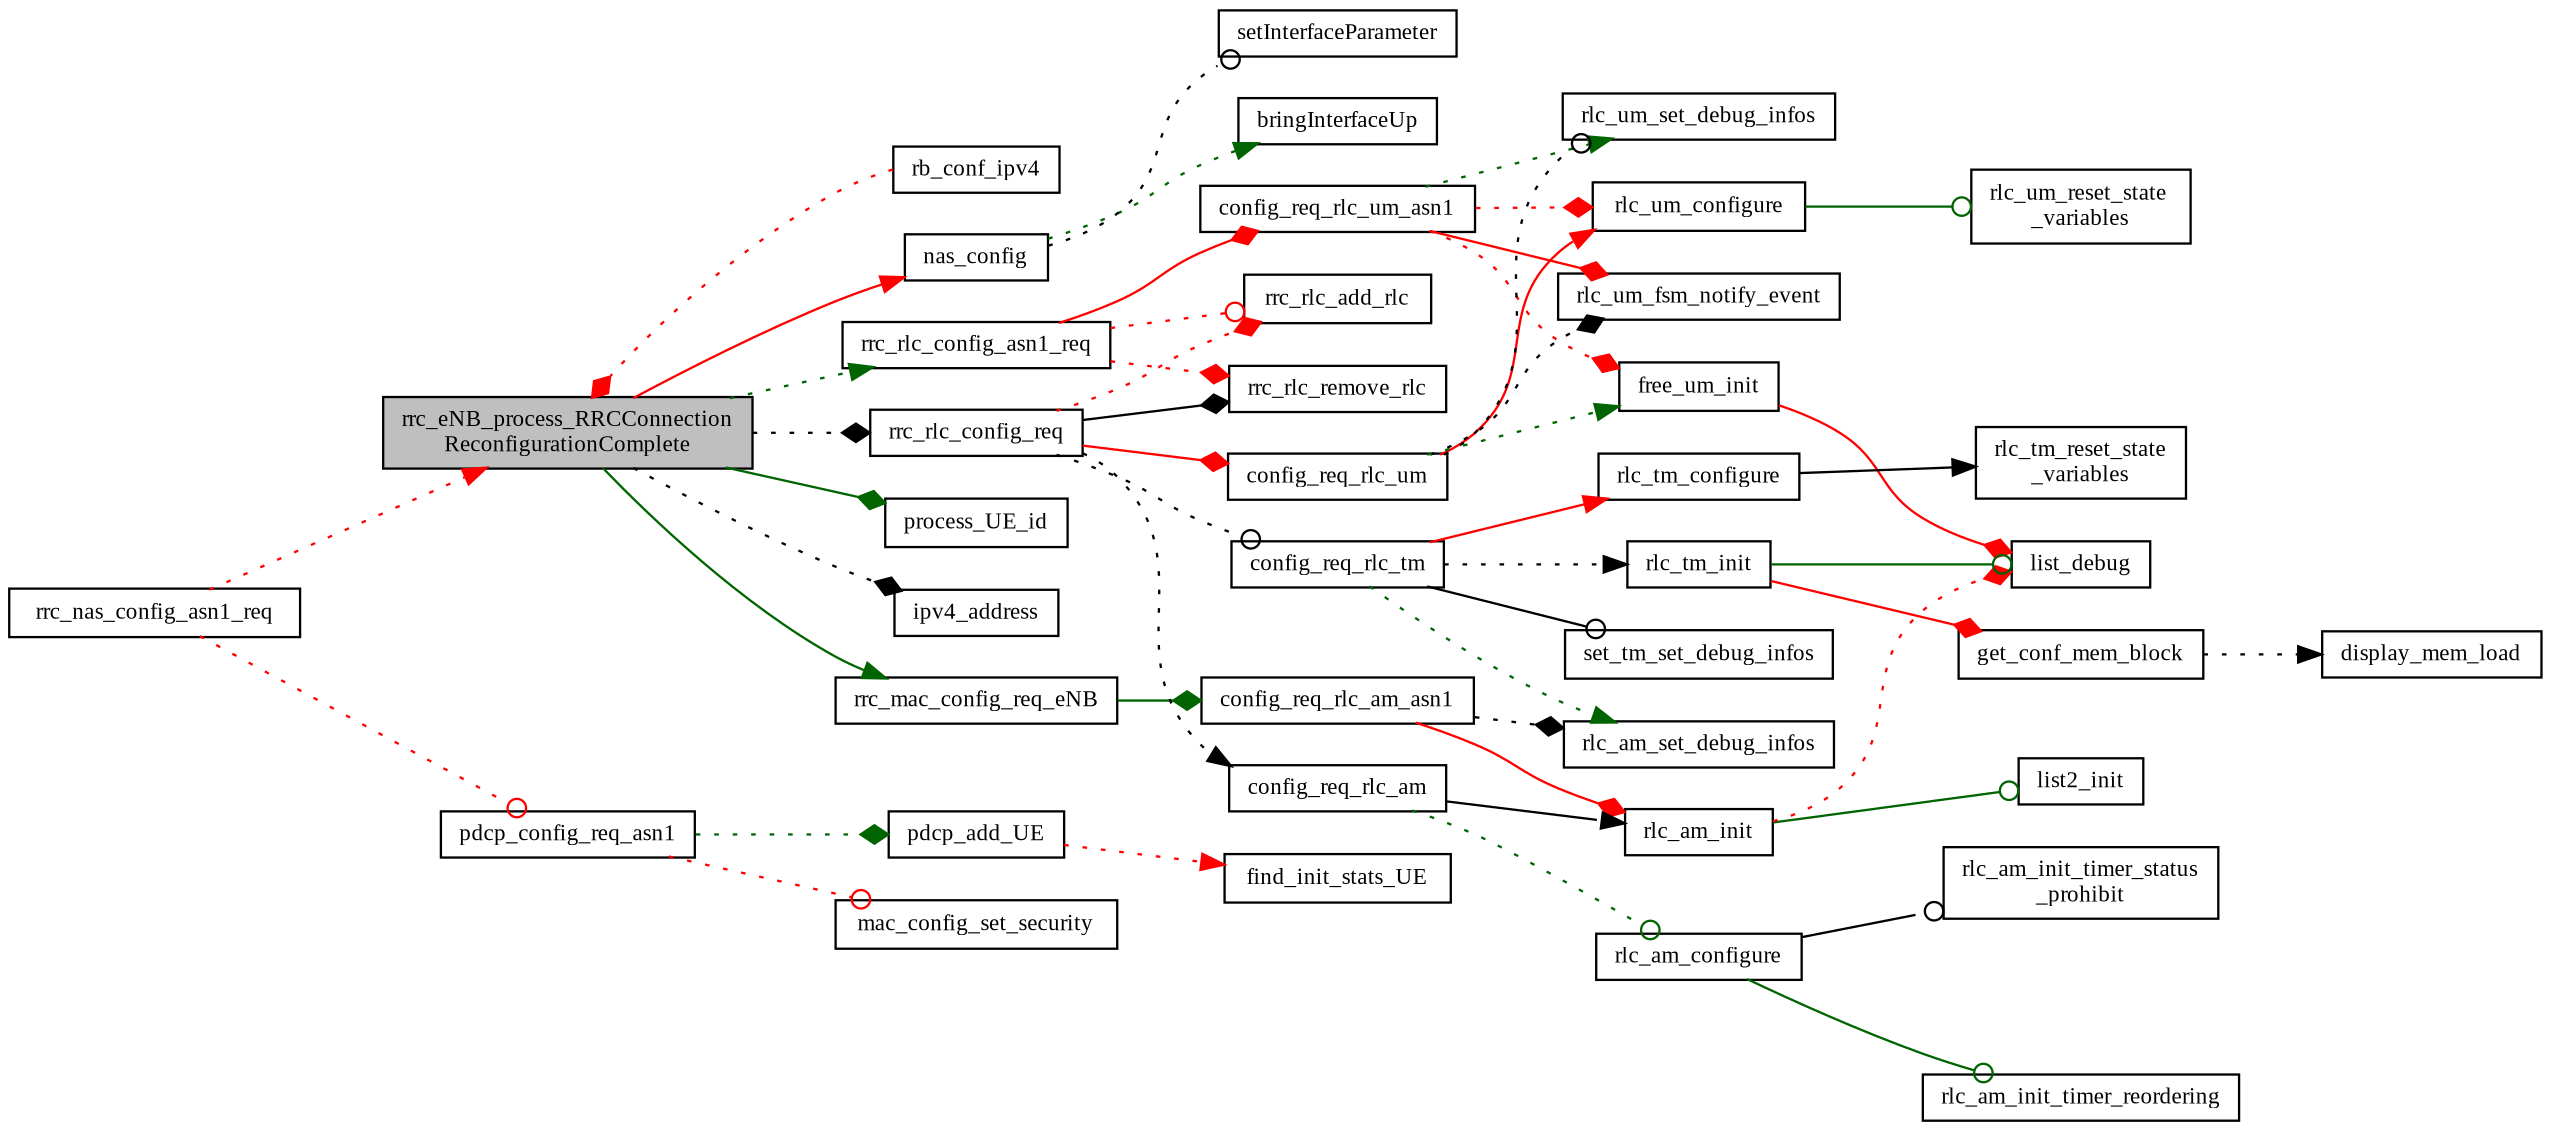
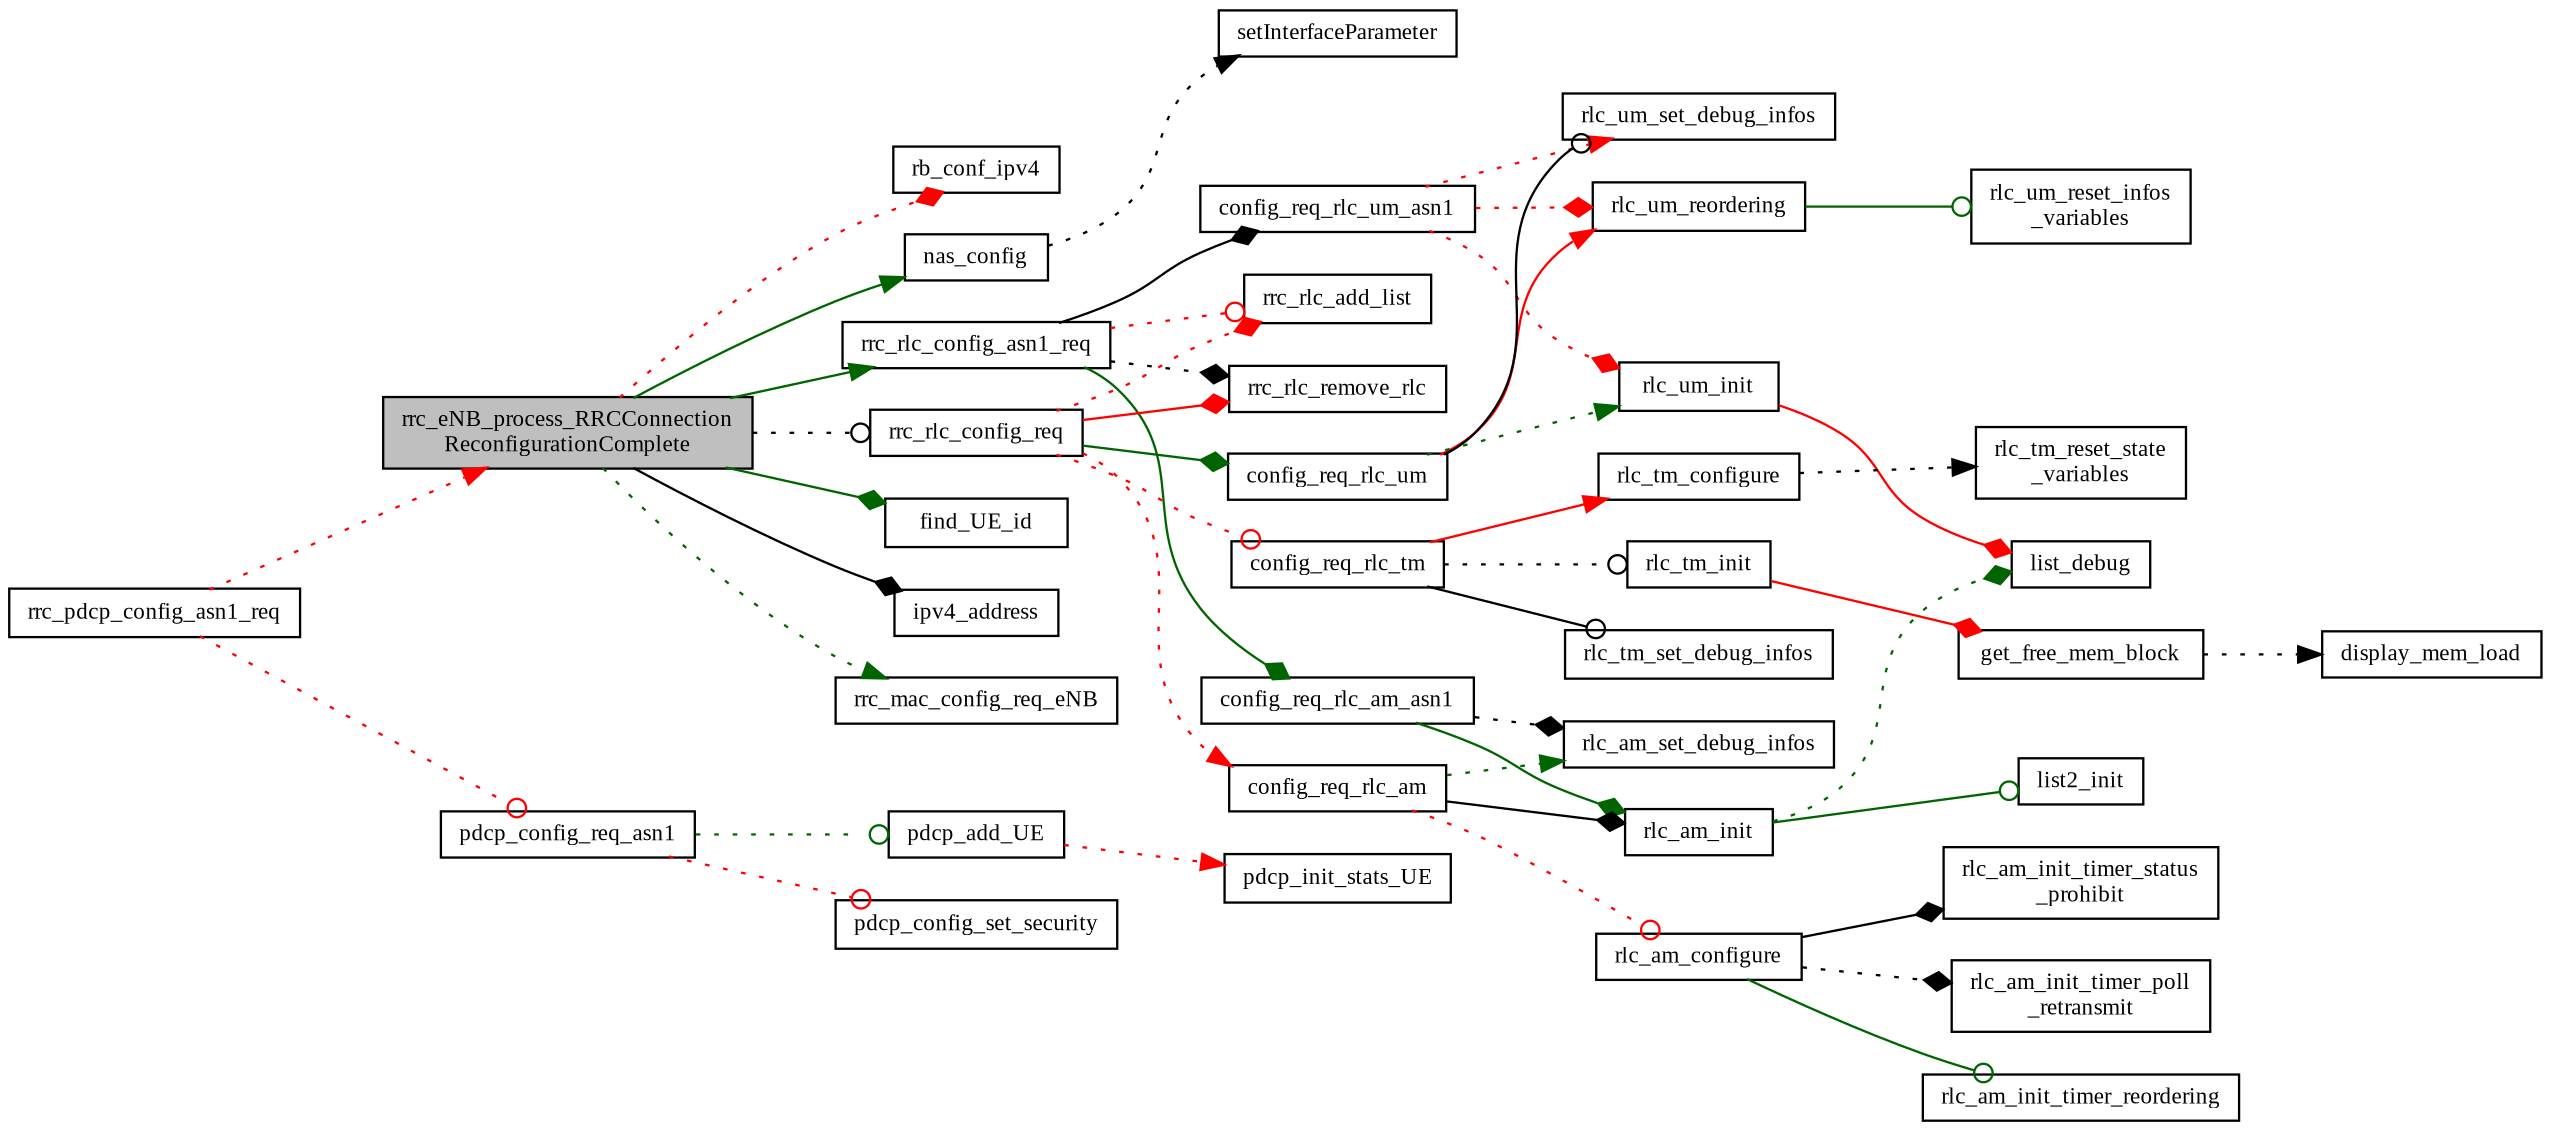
(1338, 121) -> none
(1507, 166) -> (1507, 166)
(1149, 172) -> (1149, 172)
(1699, 207) -> (1699, 207)
(2081, 207) -> (2081, 207)
(740, 256) -> (758, 284)
(1516, 271) -> (1516, 271)
(1147, 285) -> (1147, 285)
(1699, 297) -> none
(1338, 299) -> (1338, 299)
(755, 336) -> (755, 336)
(1135, 364) -> (1135, 364)
(790, 385) -> (790, 385)
(1699, 387) -> (1699, 387)
(1142, 413) -> (1154, 411)
(802, 433) -> (802, 433)
(1142, 453) -> (1142, 453)
(1861, 471) -> (1861, 471)
(1150, 493) -> (1146, 491)
(976, 523) -> (976, 523)
(752, 529) -> (752, 529)
(1526, 564) -> (1526, 564)
(1882, 564) -> none
(725, 581) -> (725, 581)
(1159, 597) -> (1159, 597)
(155, 613) -> (155, 613)
(1699, 654) -> (1699, 654)
(2081, 654) -> (2081, 654)
(1477, 657) -> (1494, 769)
(1145, 701) -> (1165, 519)
(1881, 702) -> (1881, 702)
(1508, 761) -> (1495, 754)
(1522, 811) -> (1522, 811)
(778, 834) -> (778, 834)
(1530, 862) -> (1530, 862)
(1338, 878) -> (1338, 878)
(976, 924) -> (976, 924)
(1859, 926) -> (1859, 926)
none -> (2081, 996)
